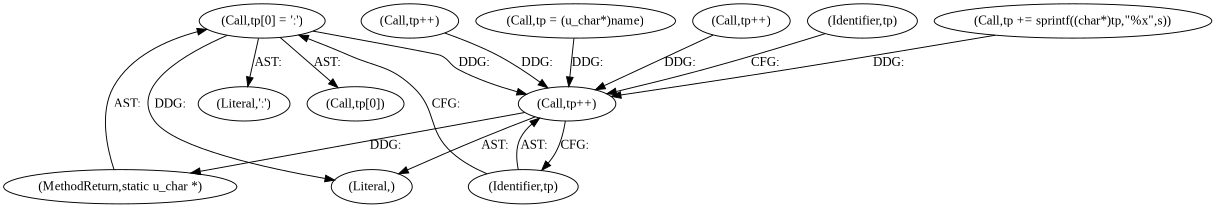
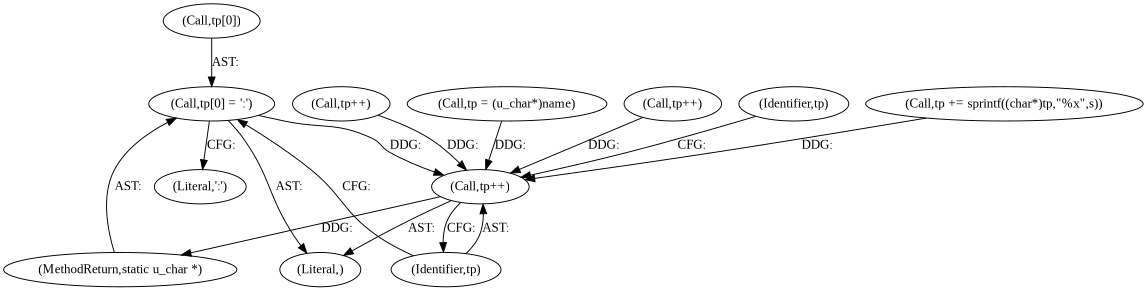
(305, 59) -> (212, 58)
(270, 62) -> (223, 145)
(172, 104) -> (291, 187)
